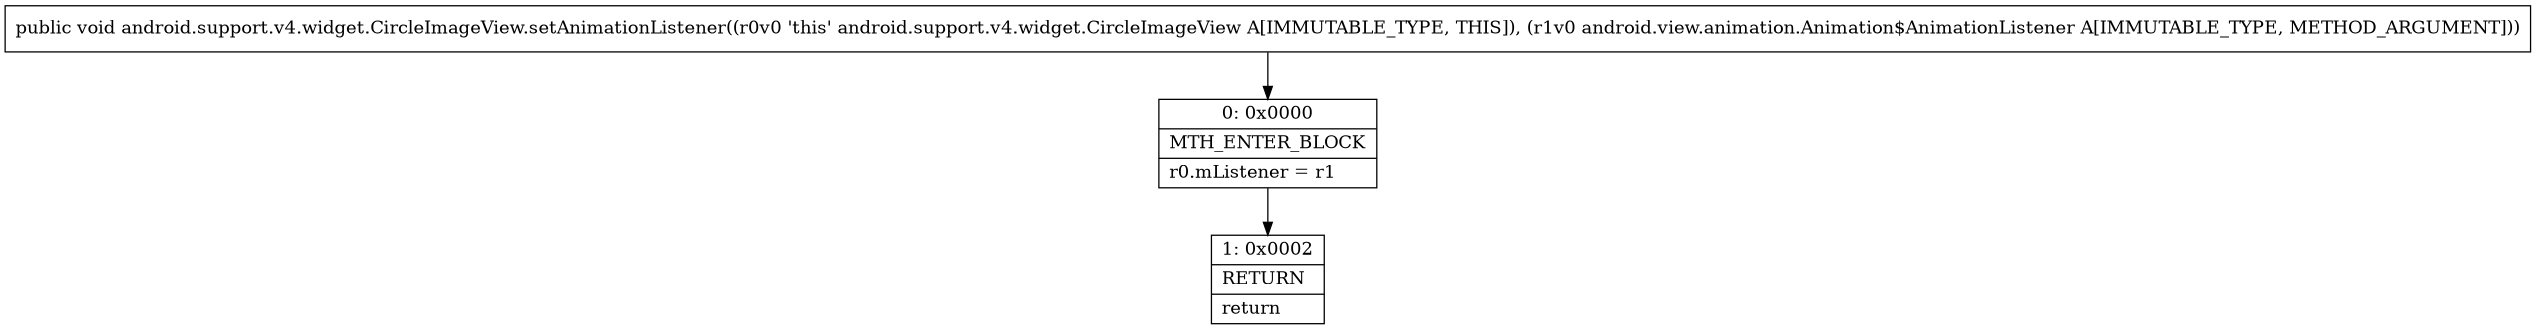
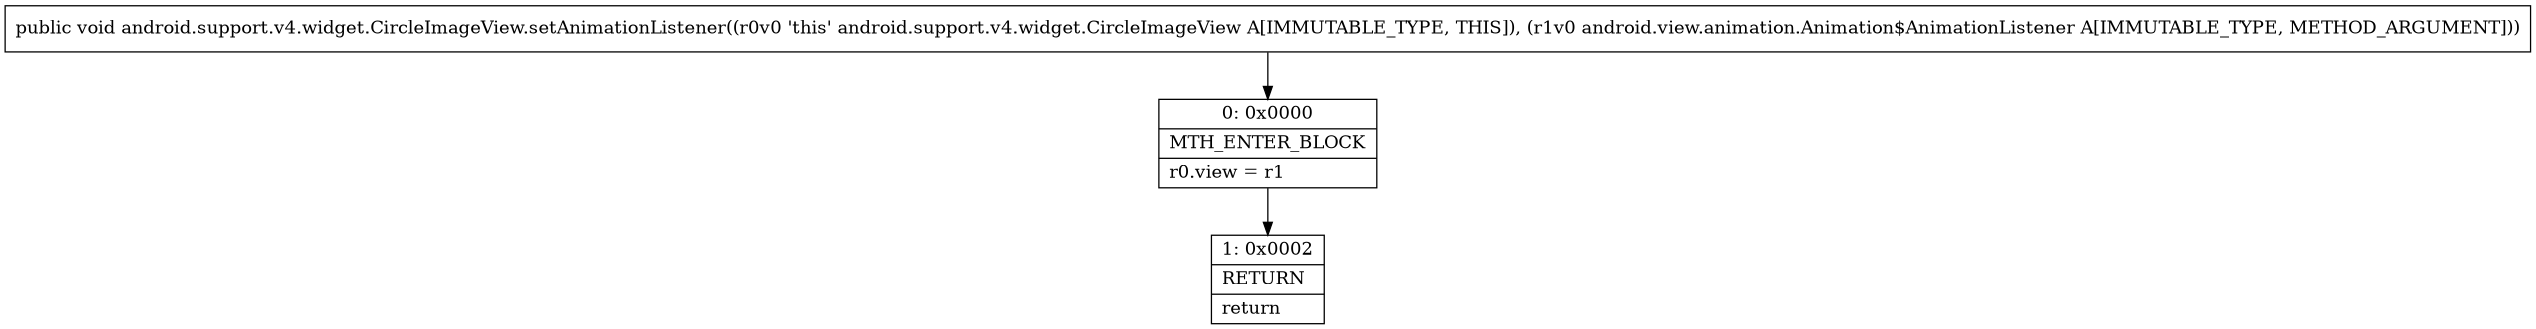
(1252, 172) -> (1227, 172)
